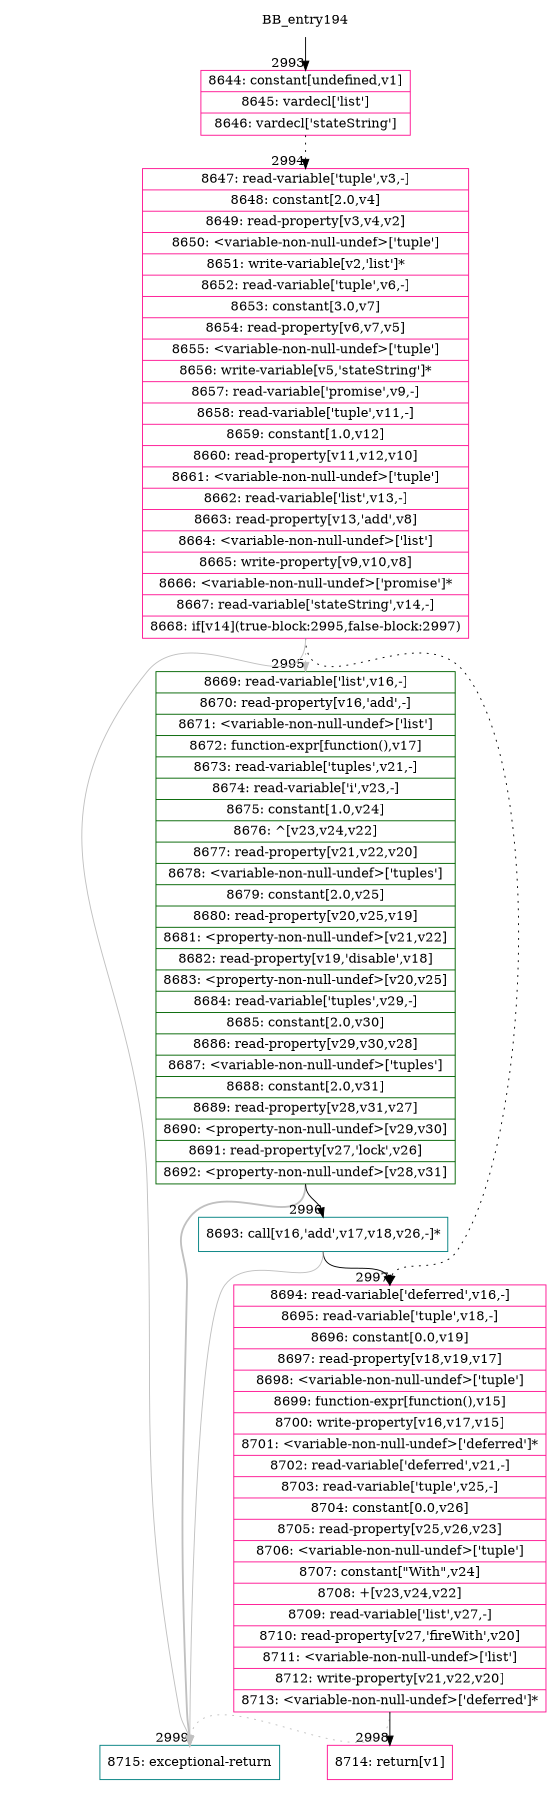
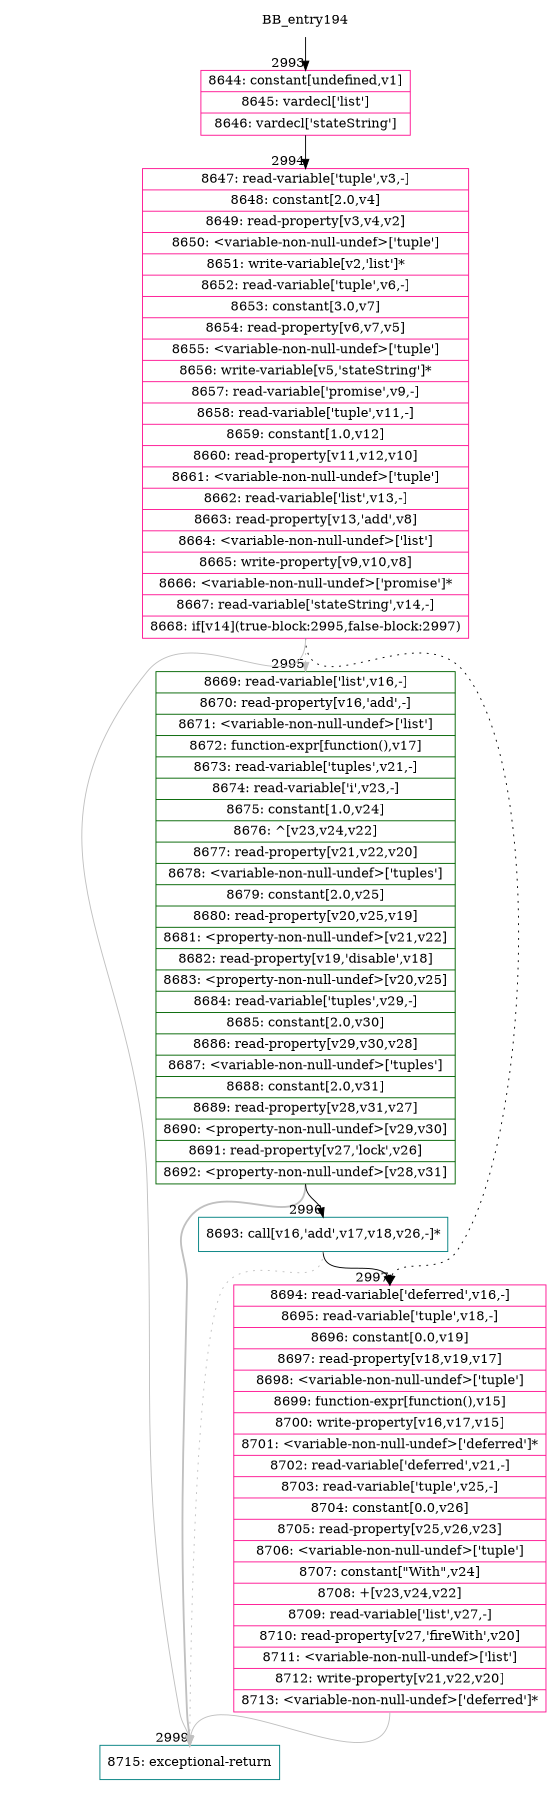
(306, 147) -> (306, 147)
(199, 1451) -> (199, 1451)
(294, 1730) -> (294, 1730)
(390, 1762) -> none
